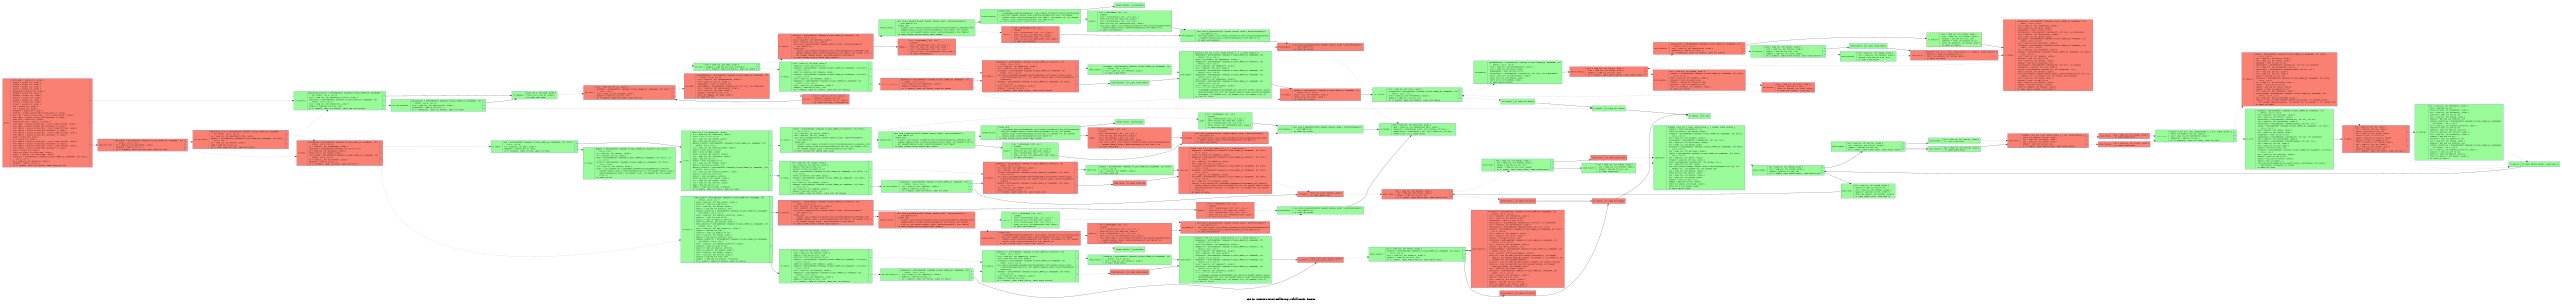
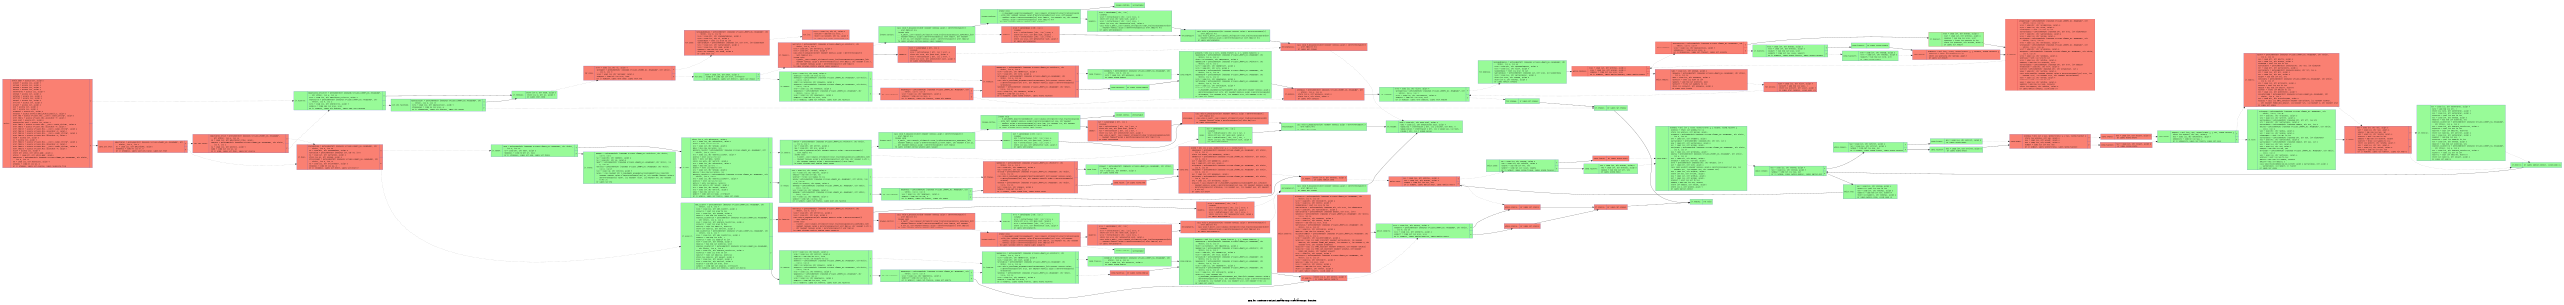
(739, 102) -> none
(1468, 251) -> (1489, 217)
